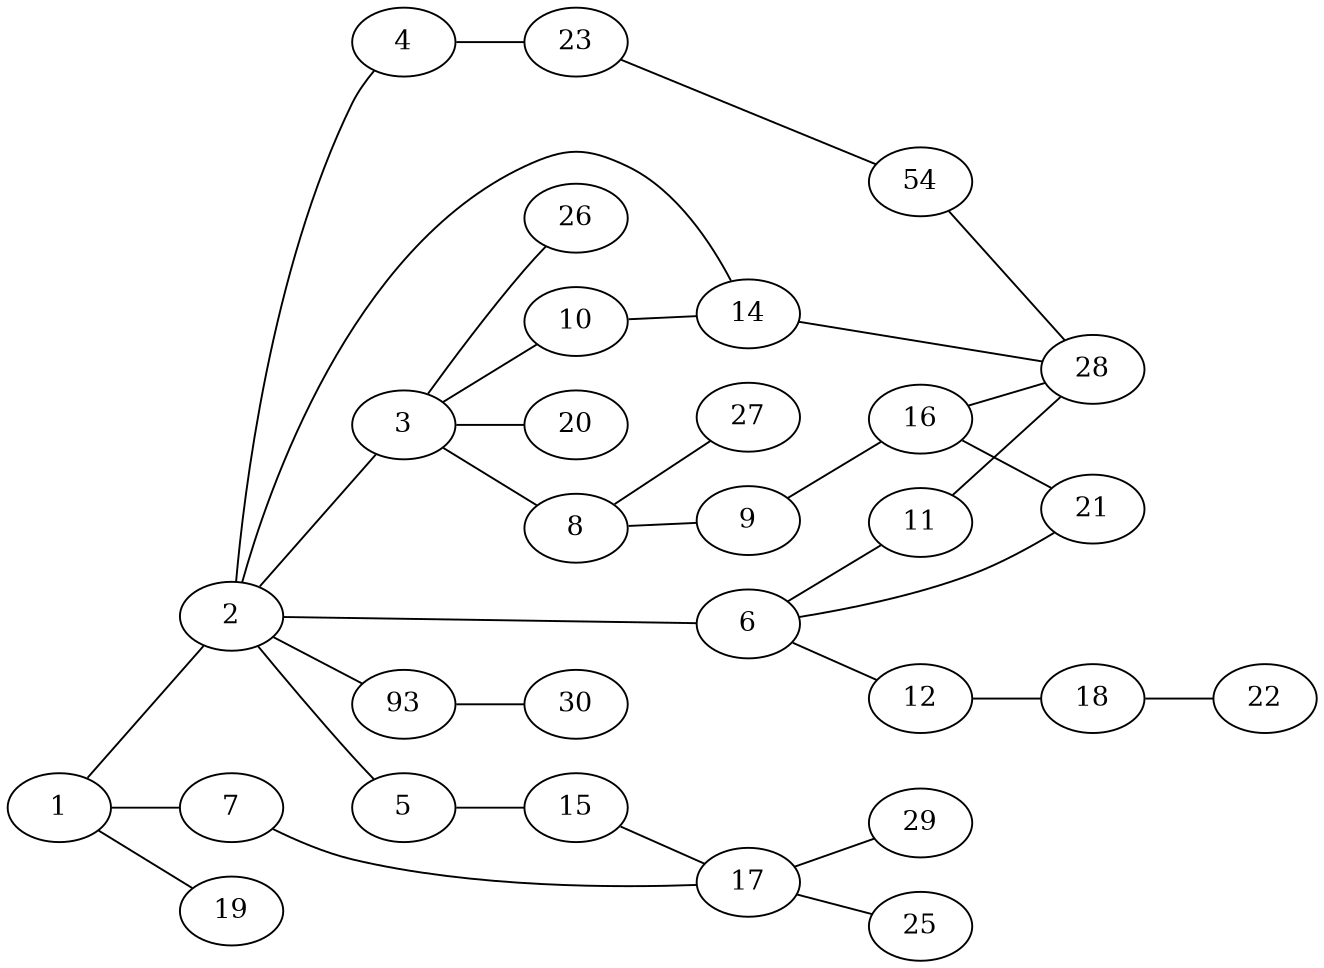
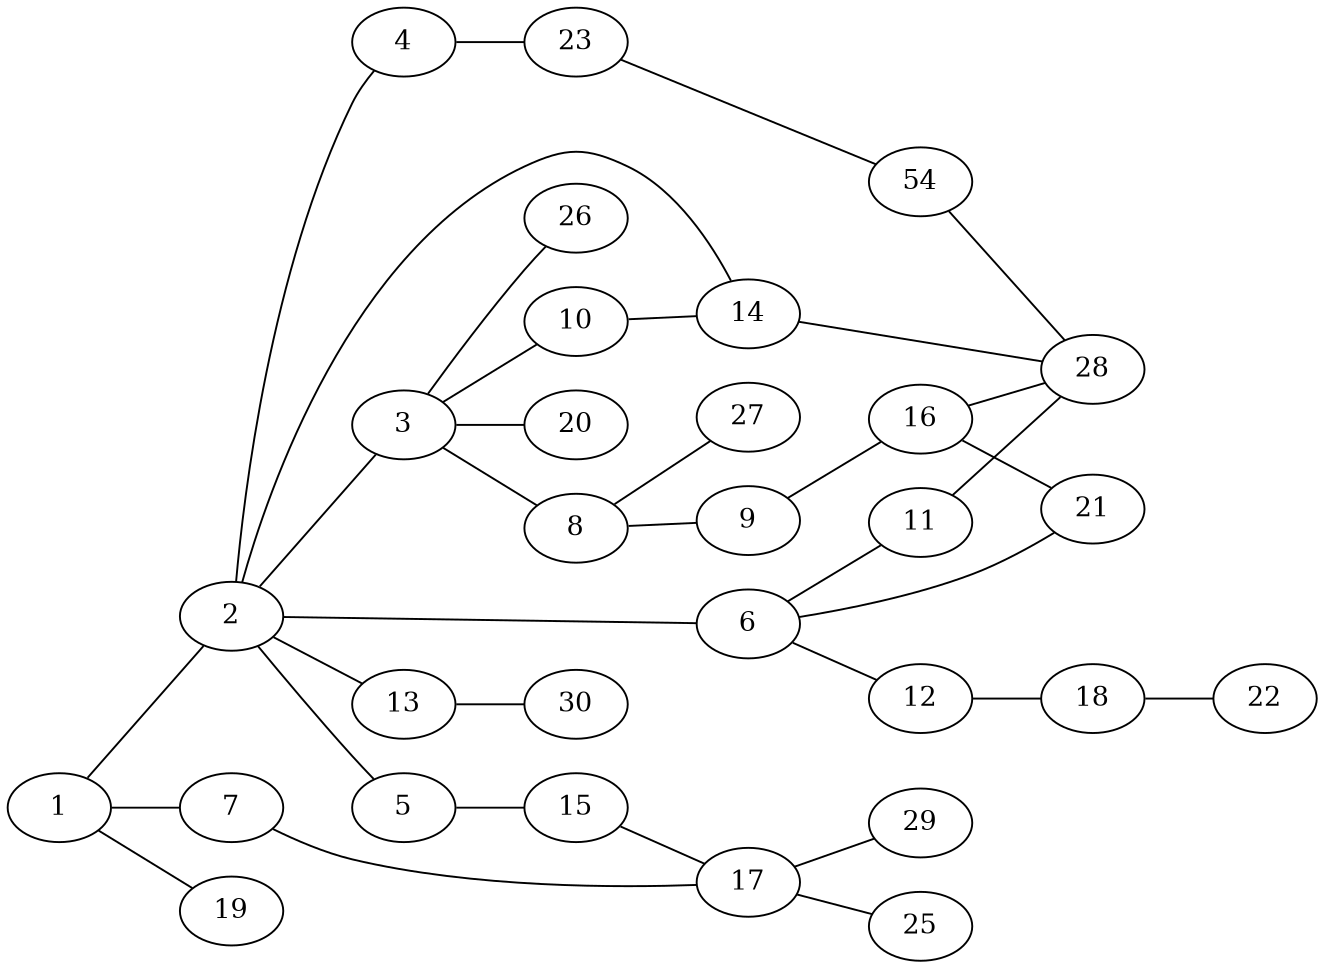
(404, 704) -> (404, 704)
